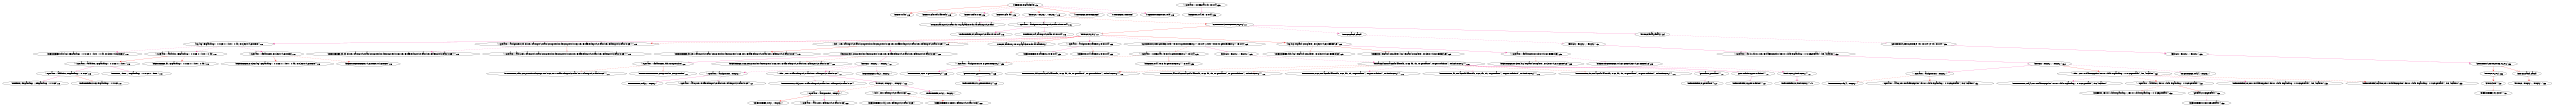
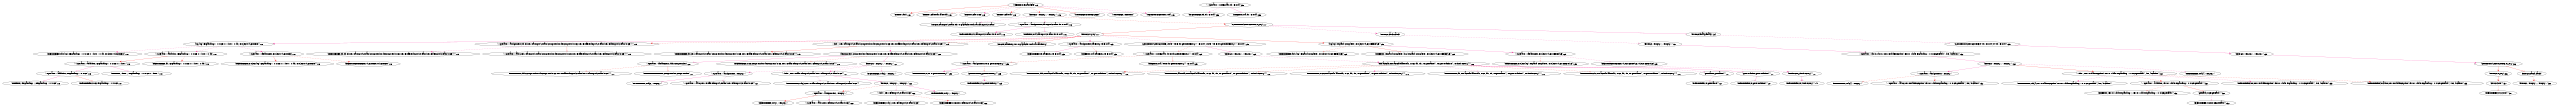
none -> (1204, 15)
